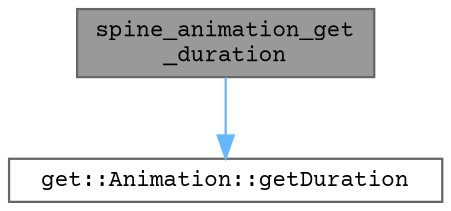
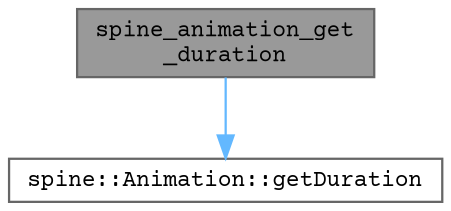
(226, 180) -> (226, 180)
